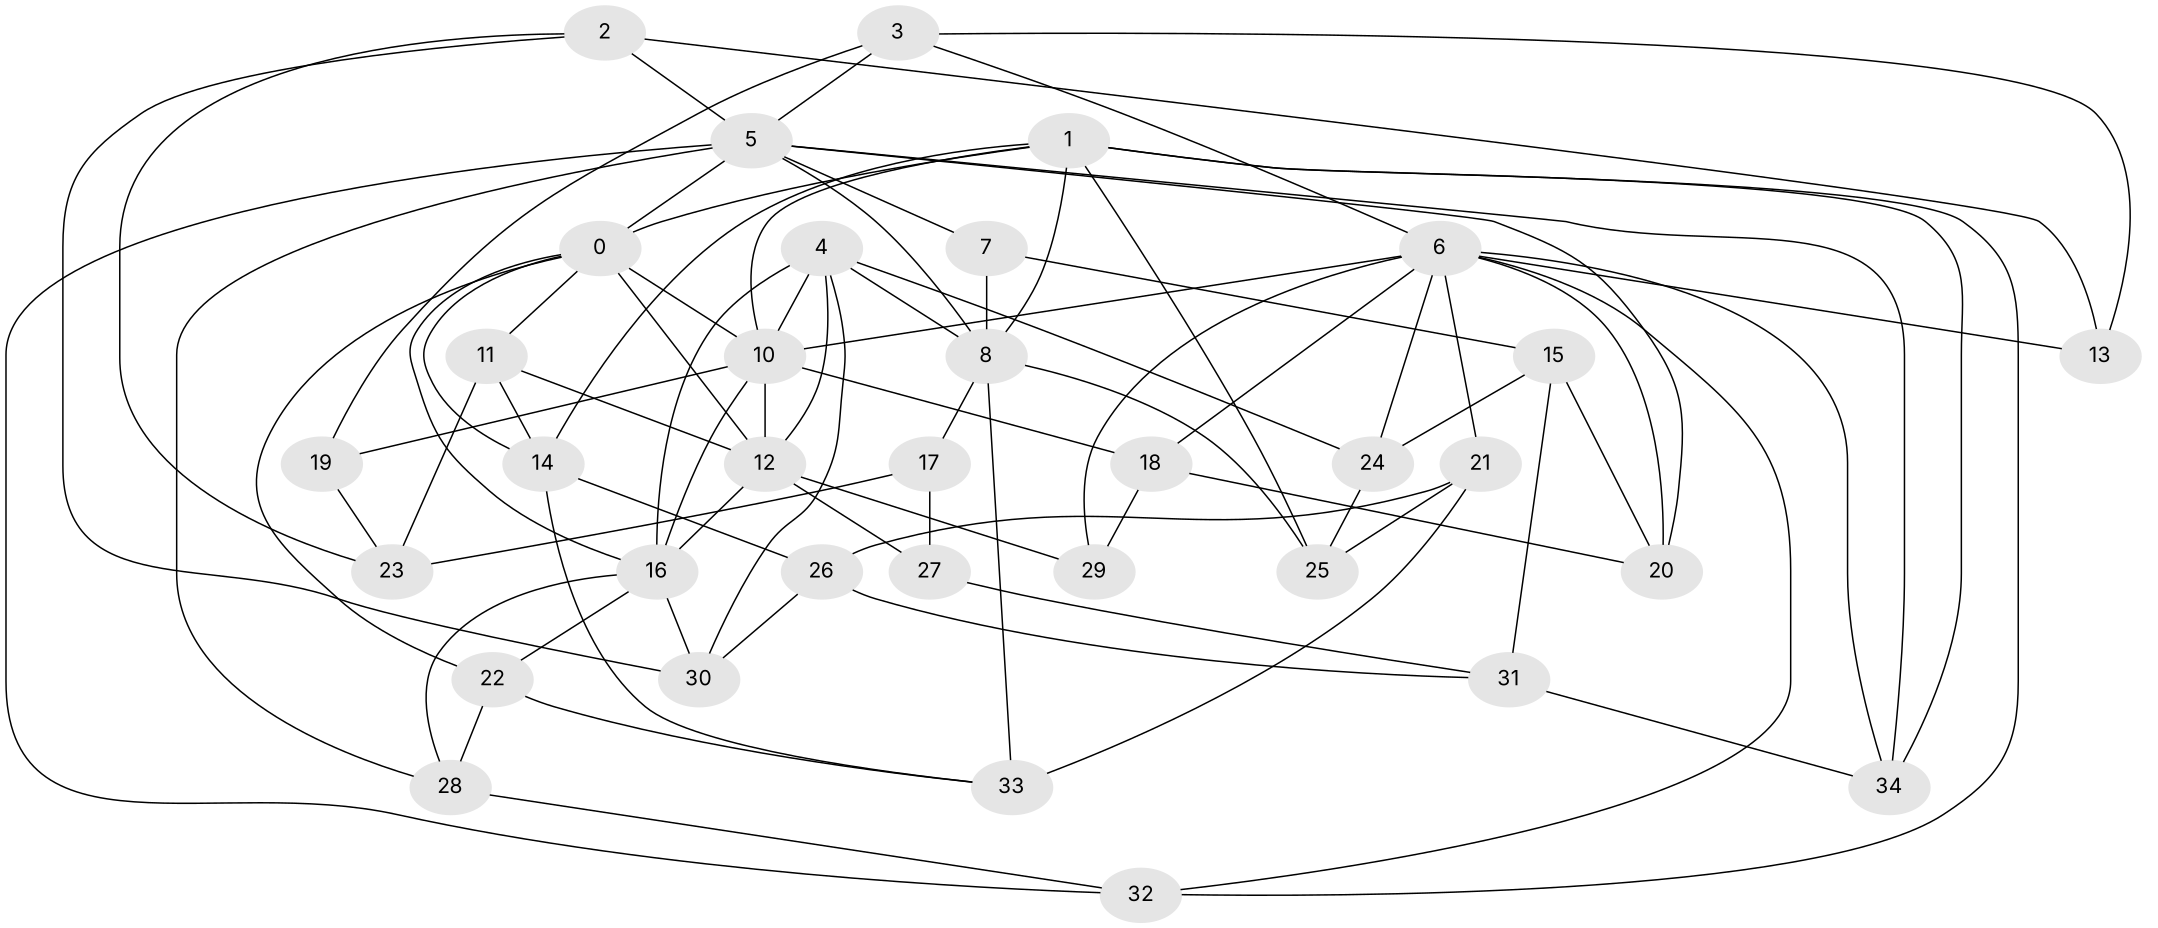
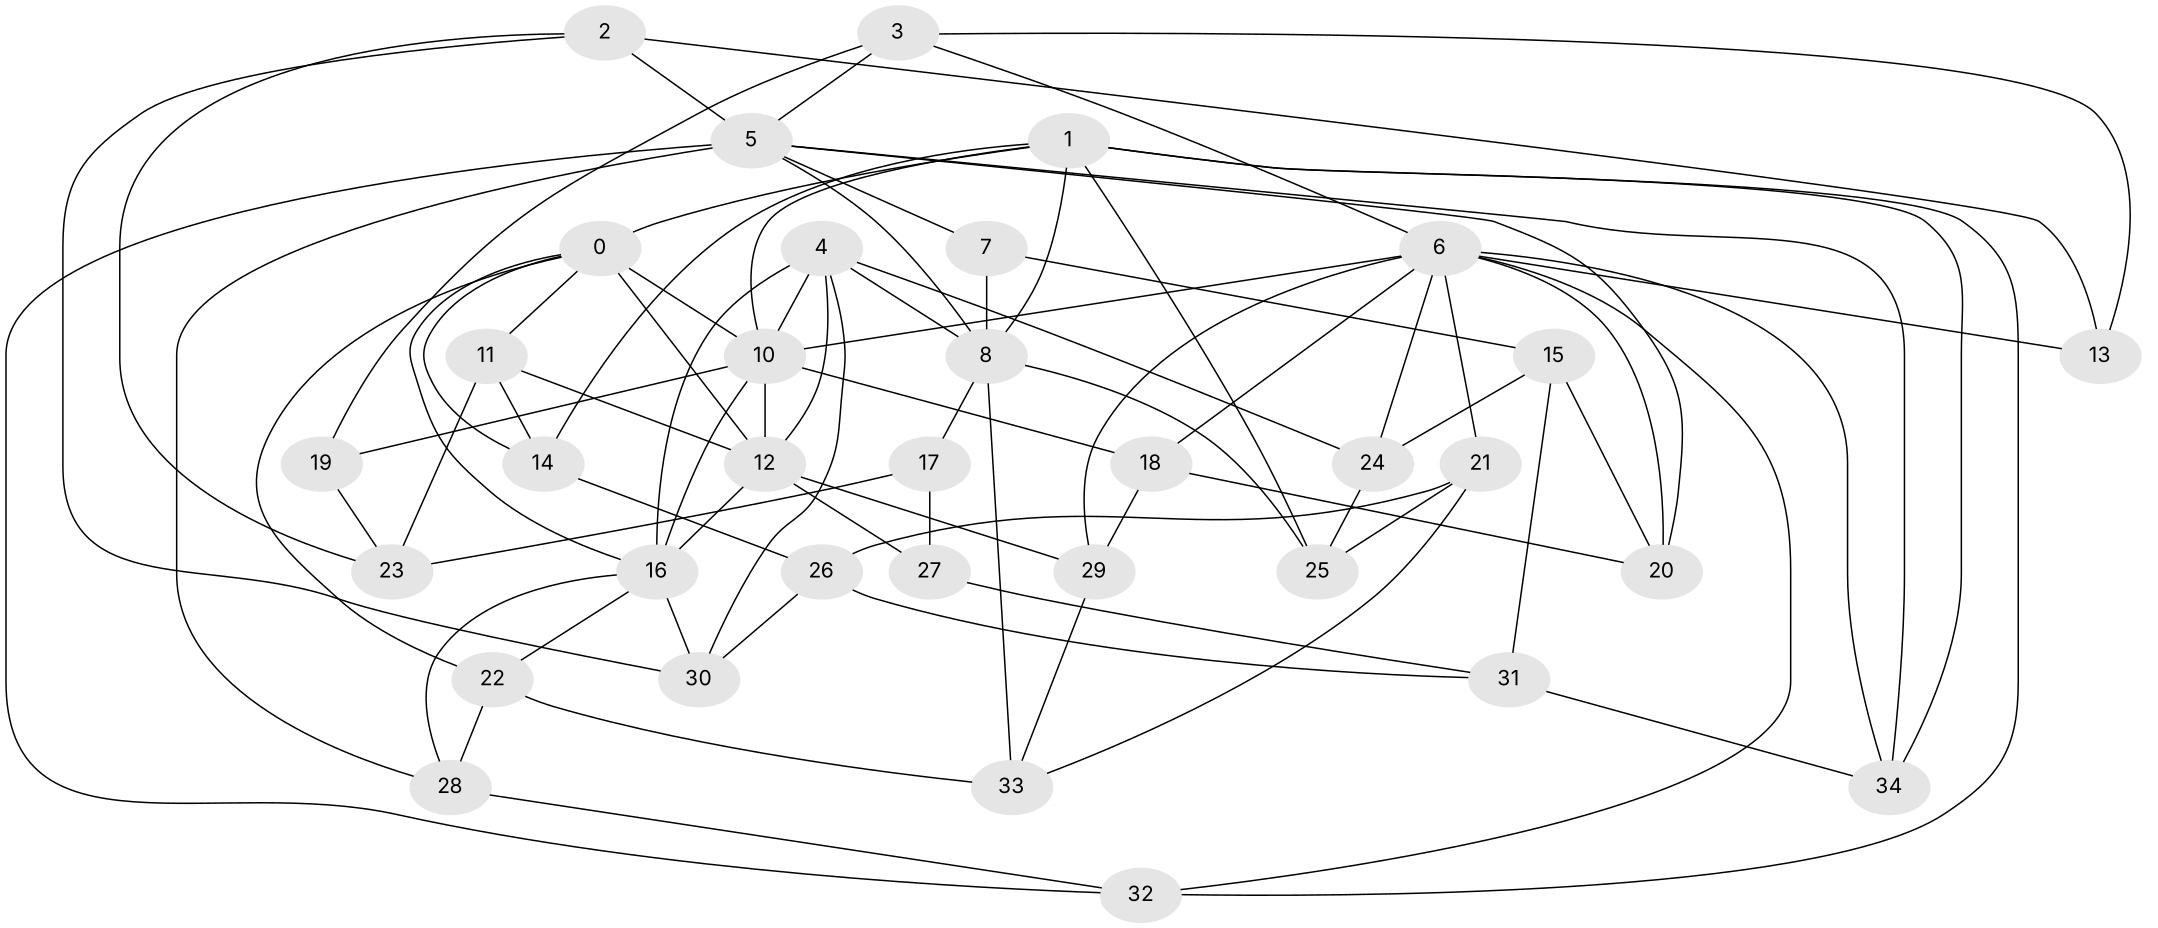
(676, 195) -> none
(688, 728) -> (1053, 679)
